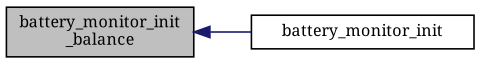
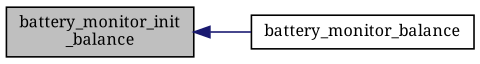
(363, 32) -> (363, 32)
